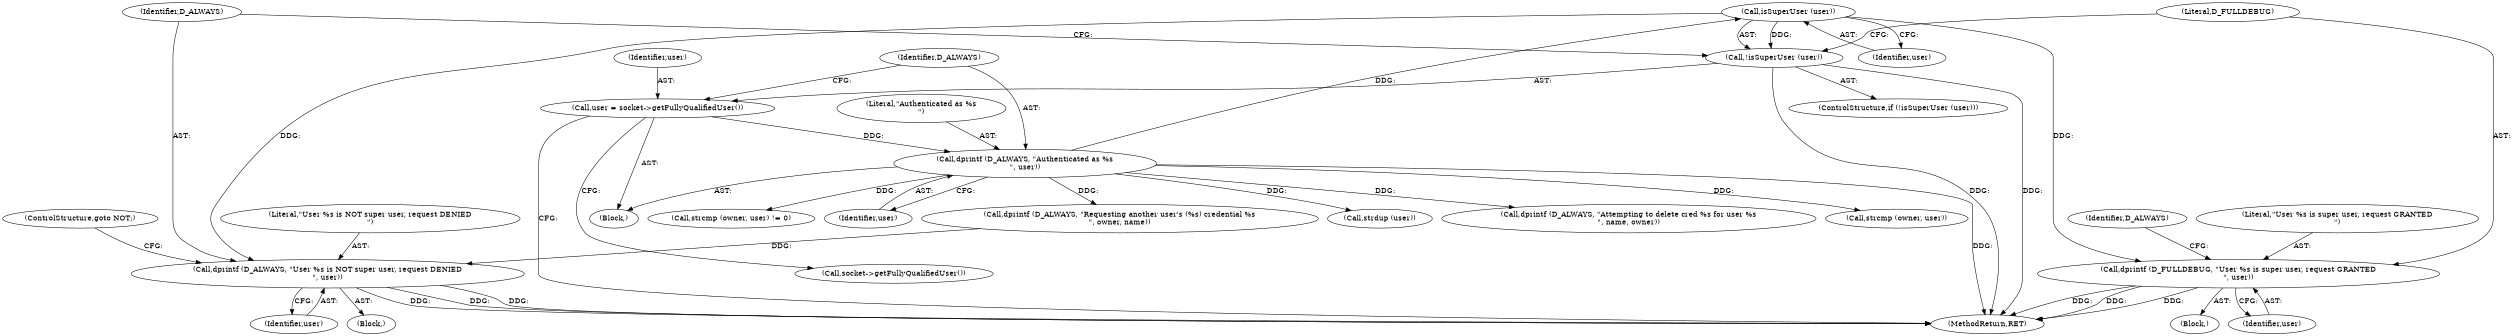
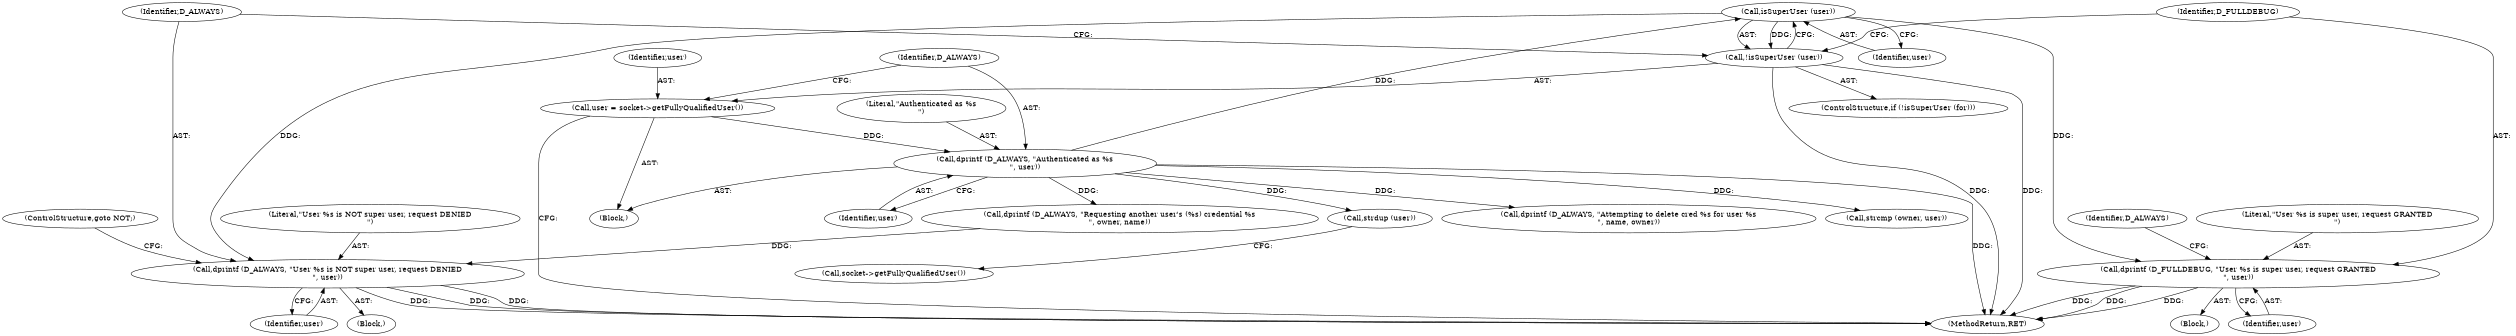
(2228, 12) -> (2228, 12)
none -> (1794, 39)
(1898, 108) -> (1898, 108)
(731, 219) -> none
(624, 247) -> (1169, 253)
